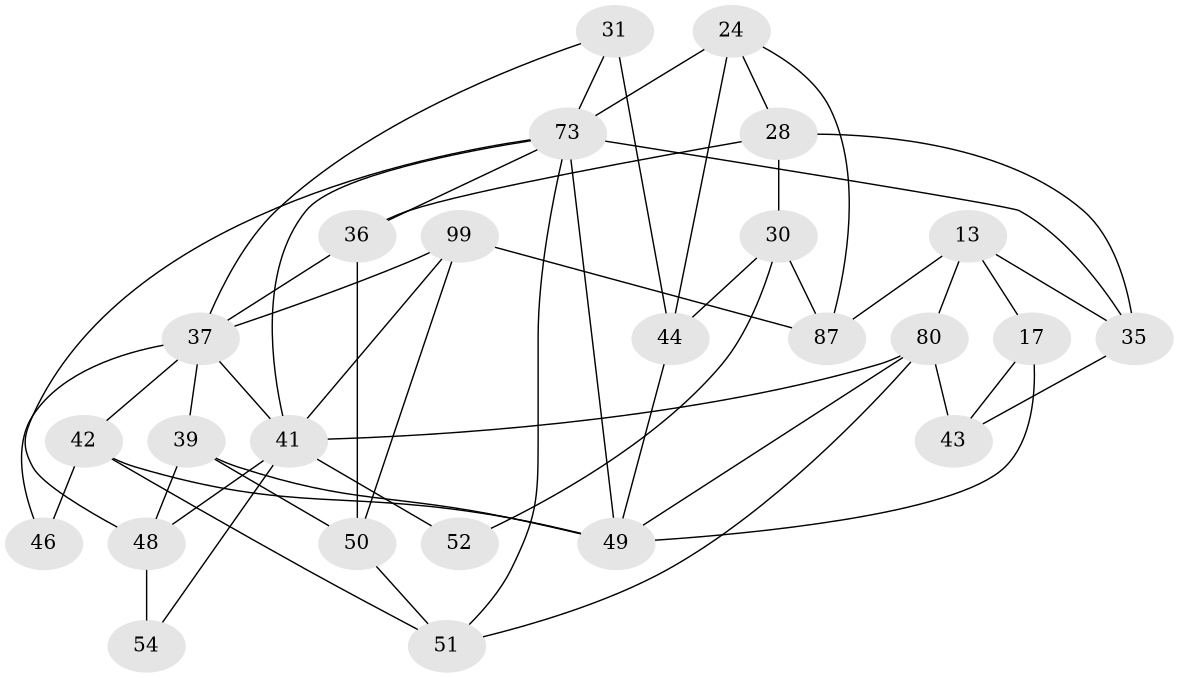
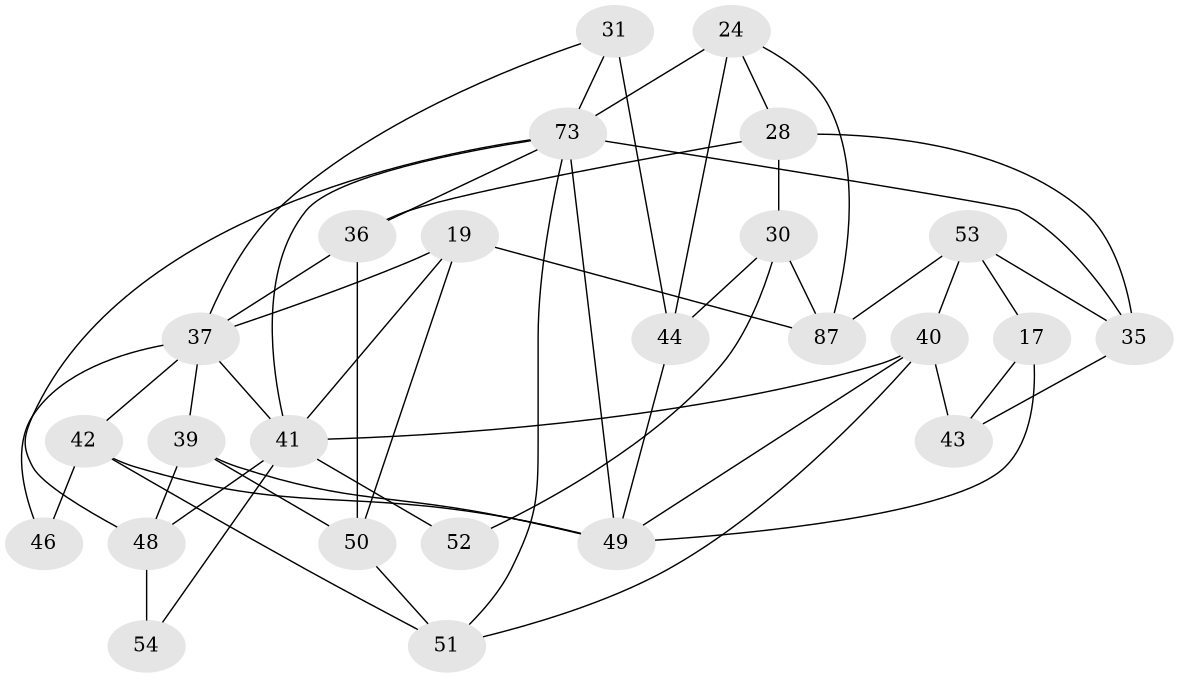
(460, 236) -> (460, 236)
(968, 236) -> (968, 236)
(930, 339) -> (930, 339)
